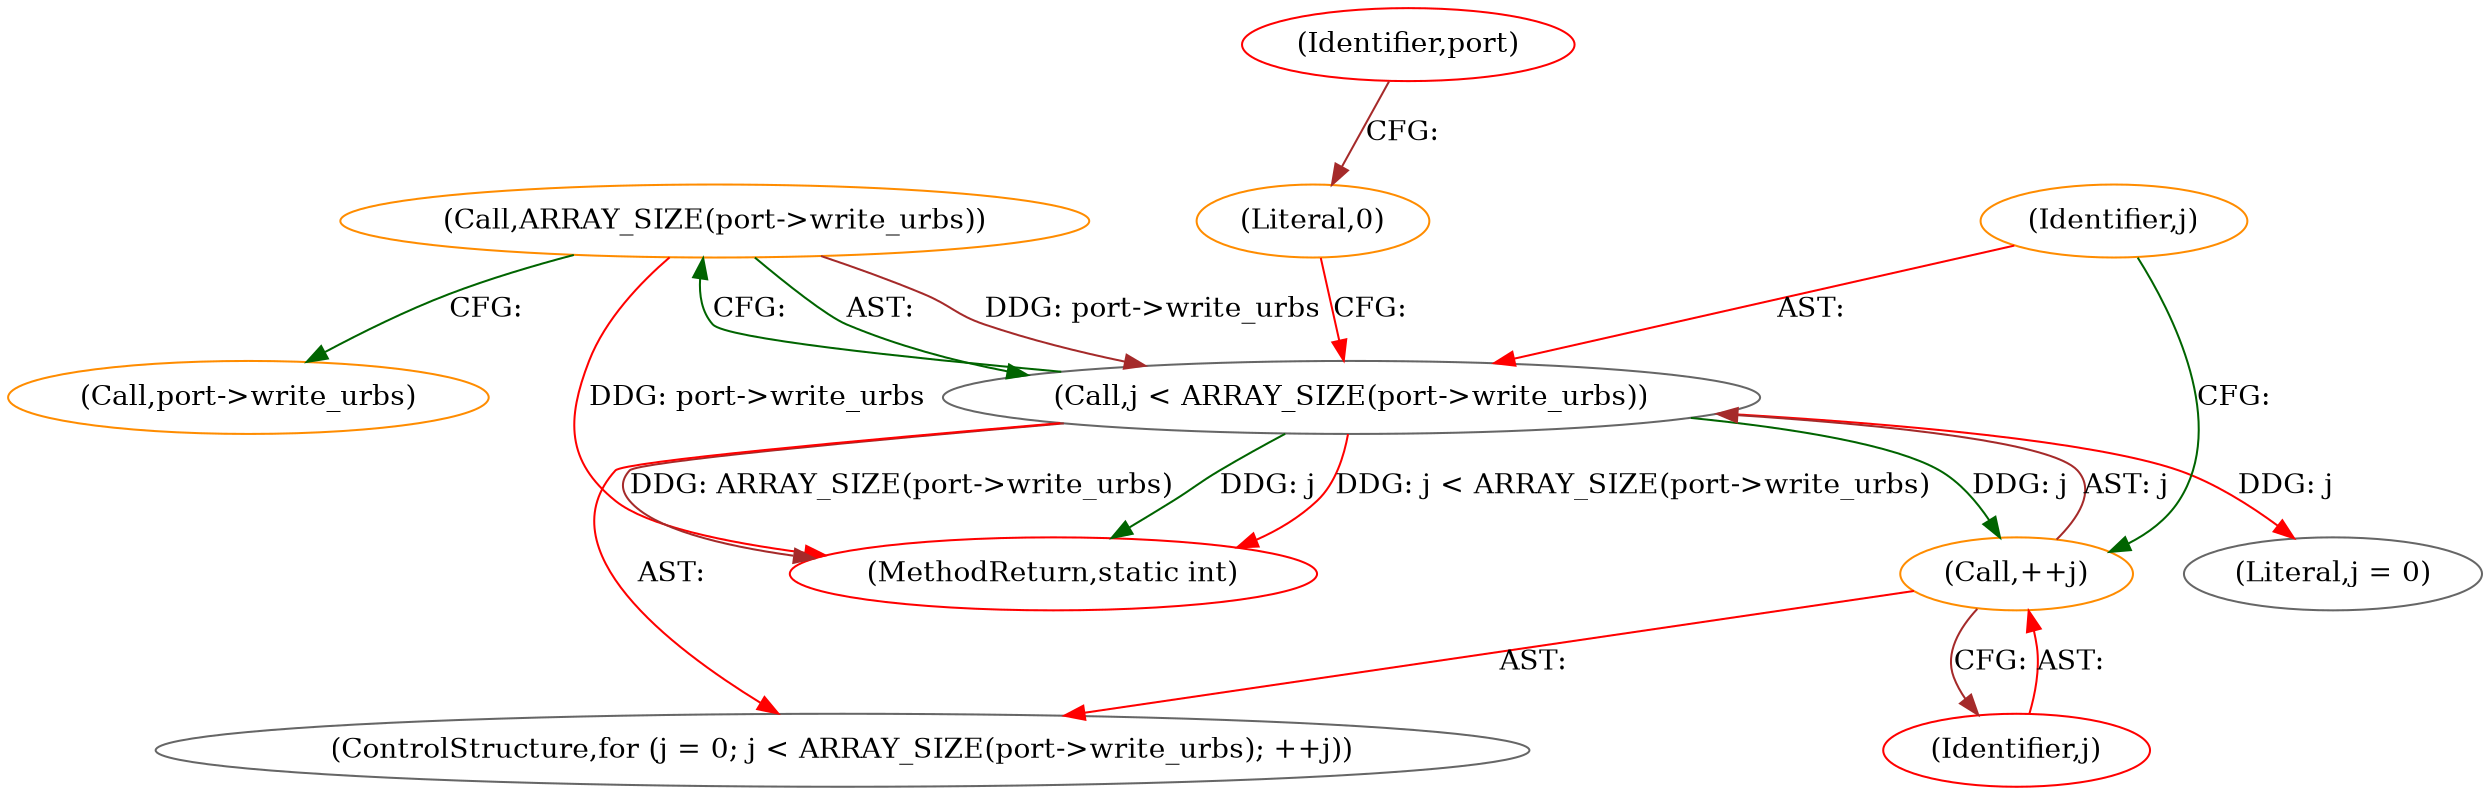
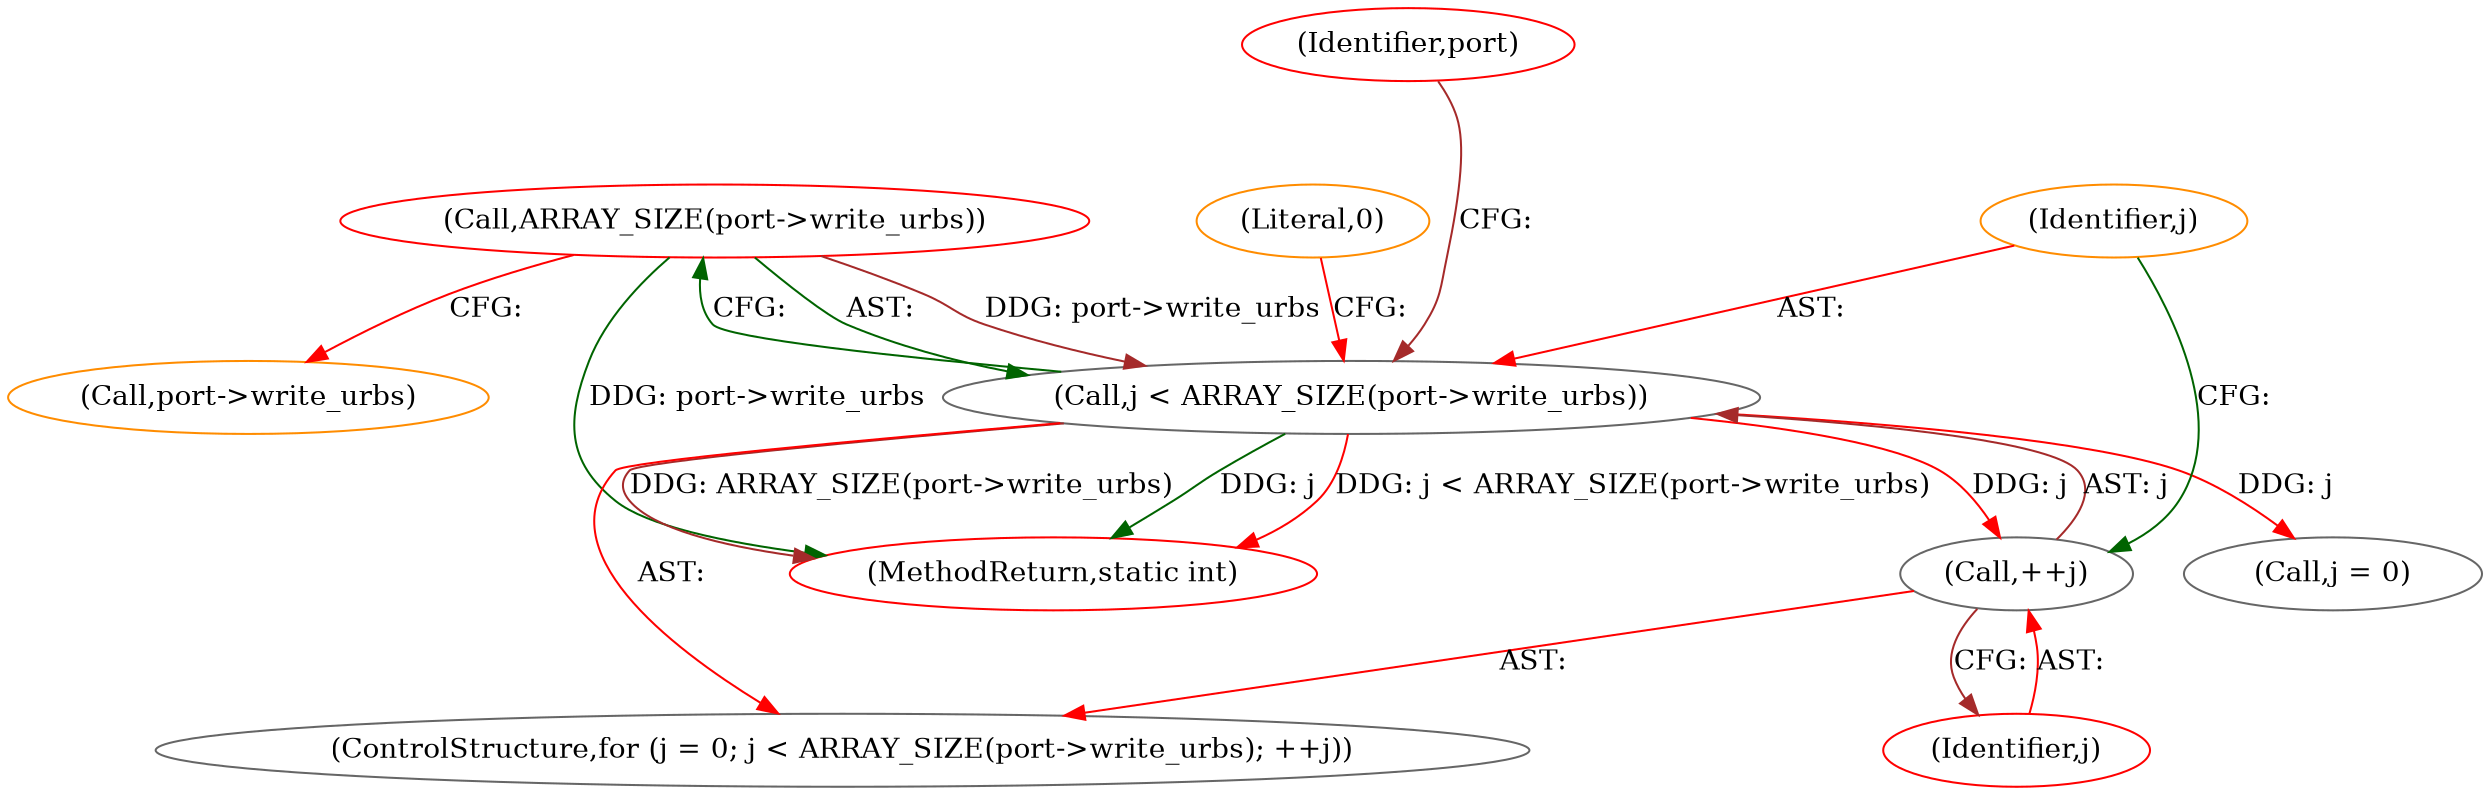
(1365, 124) -> (1455, 216)
(715, 221) -> (715, 221)
(446, 295) -> (446, 295)
(1852, 442) -> (1852, 442)
(586, 468) -> (586, 468)
(2017, 574) -> (2017, 574)
(2333, 574) -> (2333, 574)
